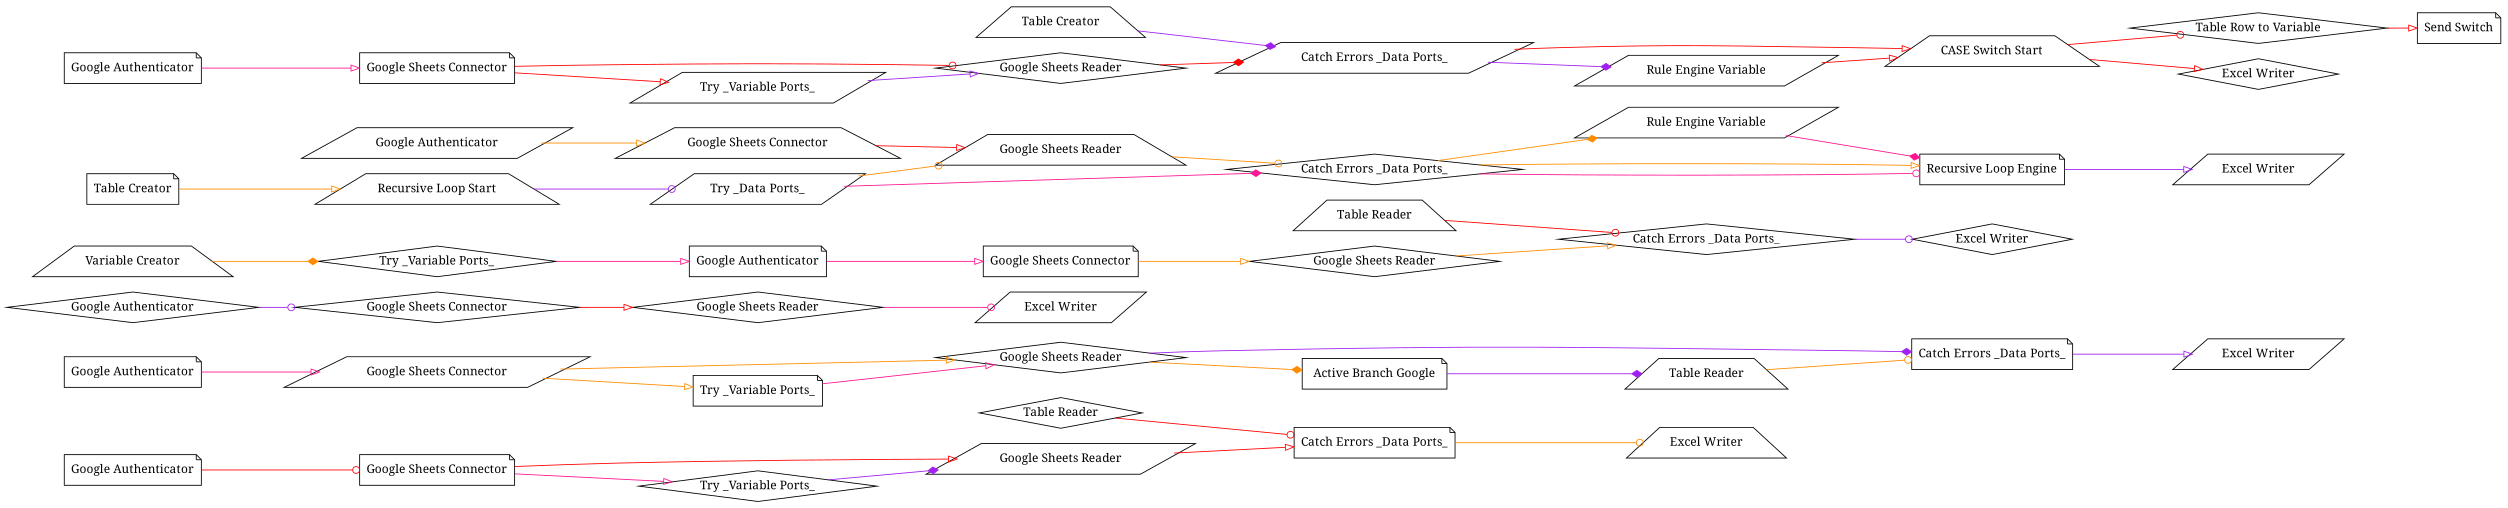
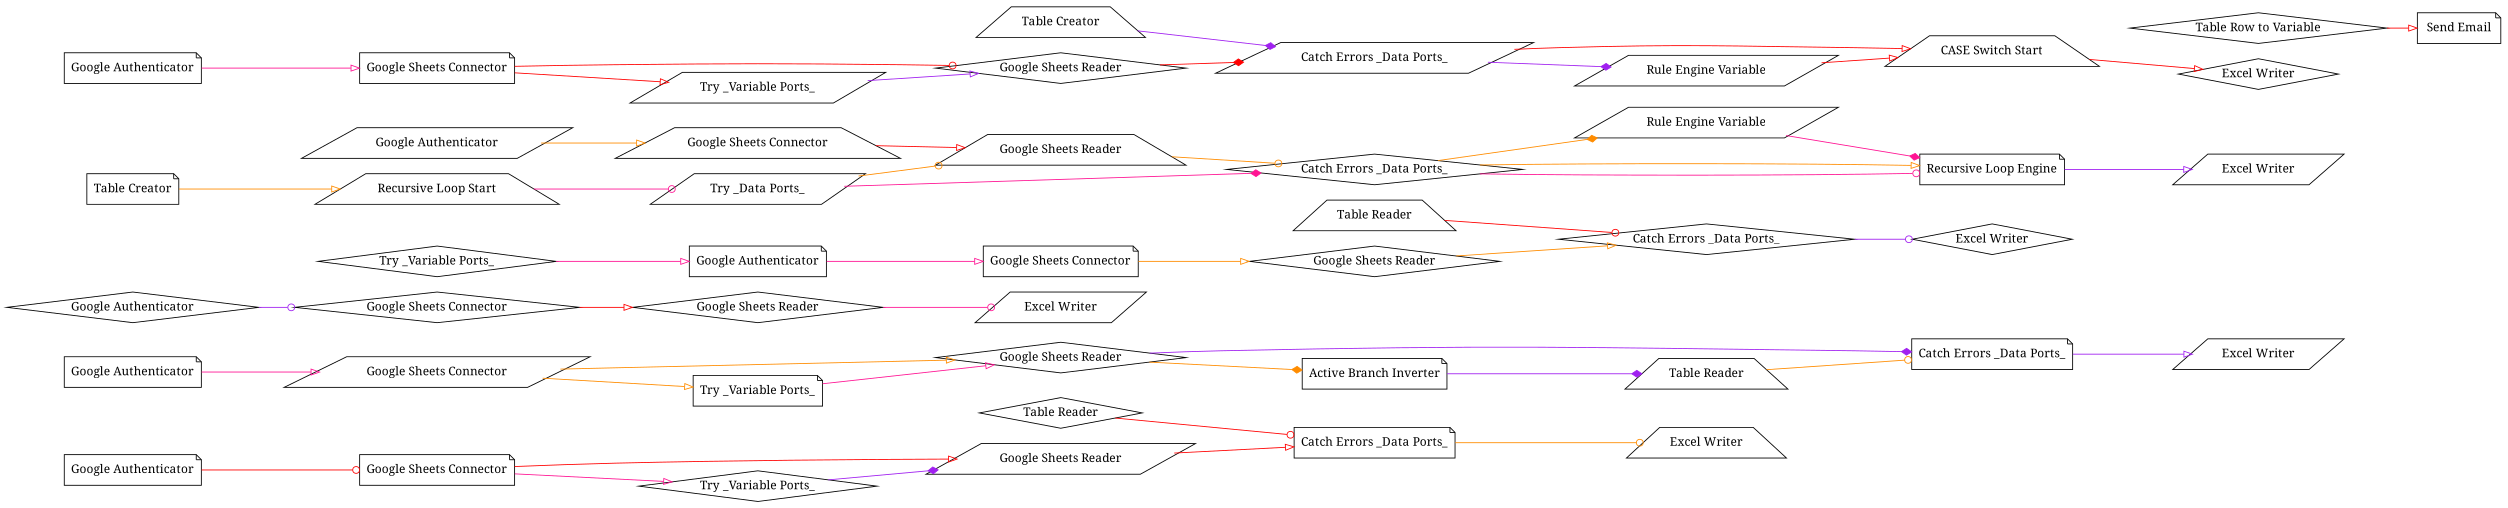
(2459, 28) -> (2459, 28)
(2122, 40) -> none
(601, 189) -> (601, 189)
(133, 261) -> none
(1375, 374) -> (1375, 374)
